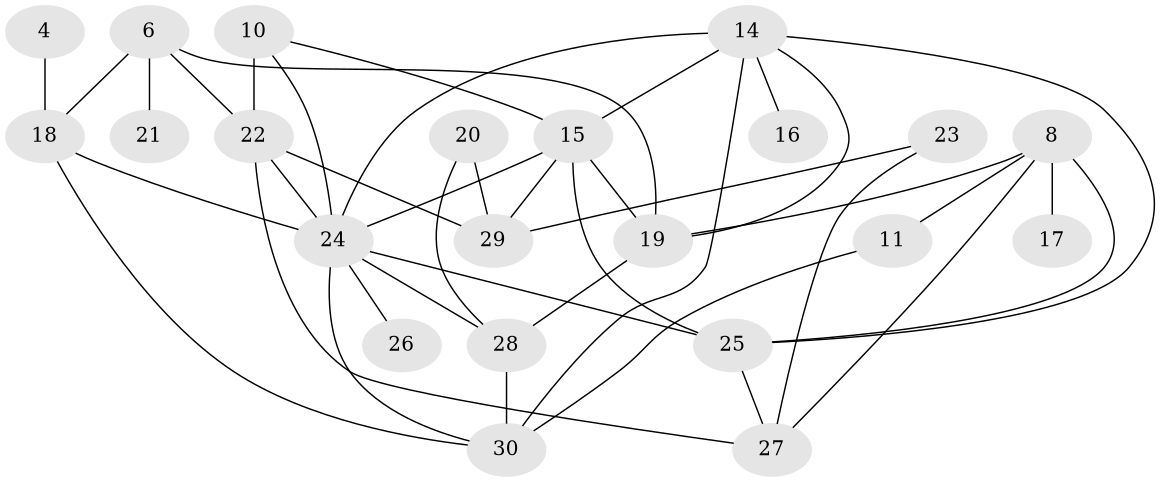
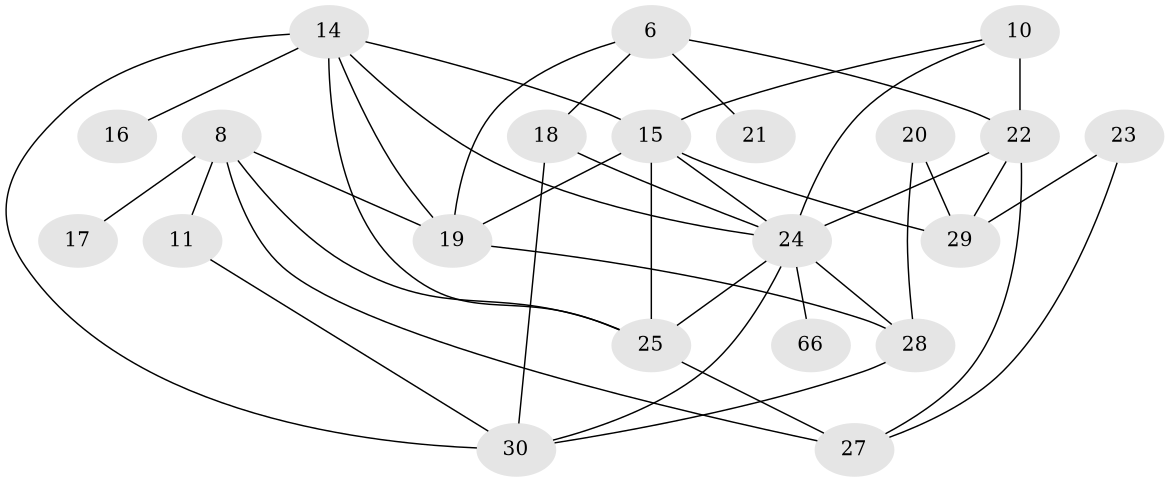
(45, 32) -> none
(402, 345) -> (811, 345)
